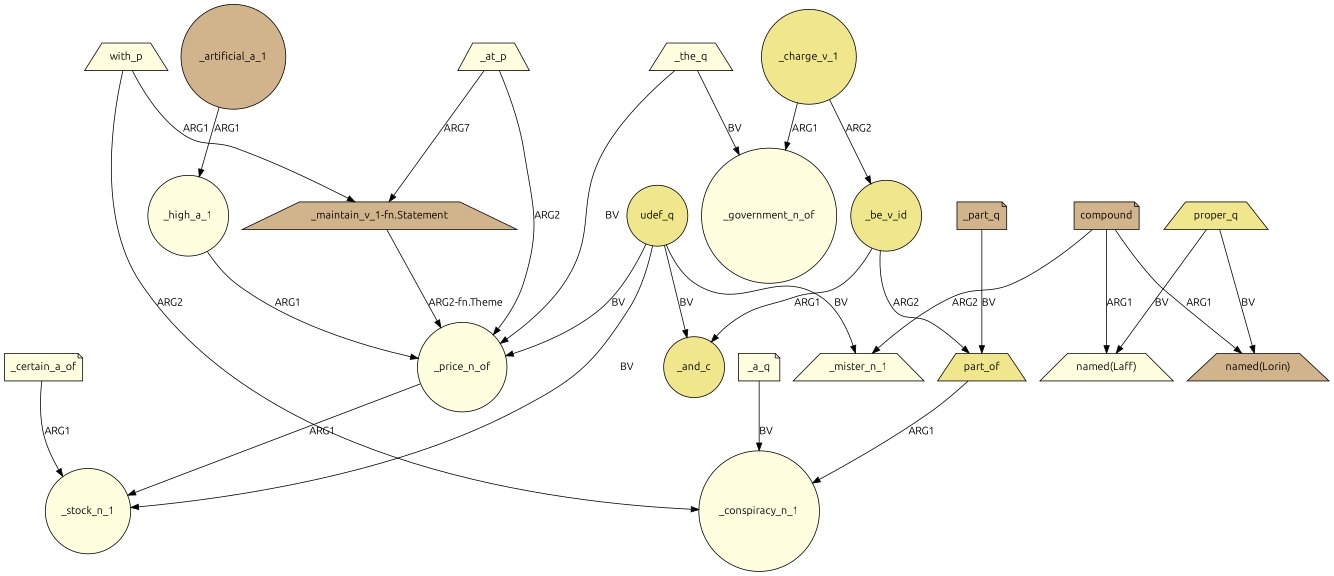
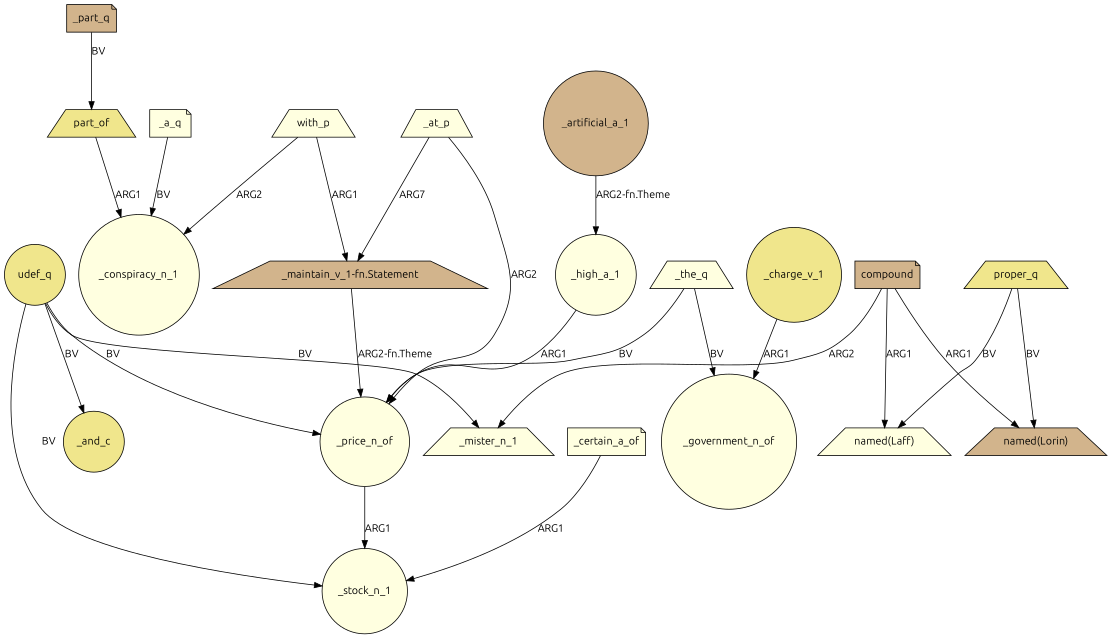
(228, 129) -> (633, 195)
(886, 216) -> none
